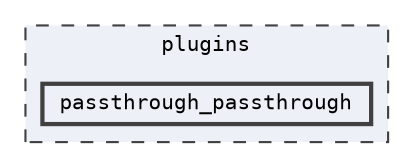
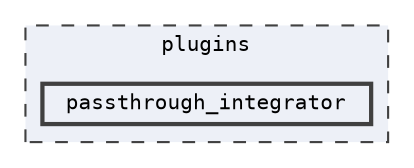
(207, 104) -> (207, 104)
